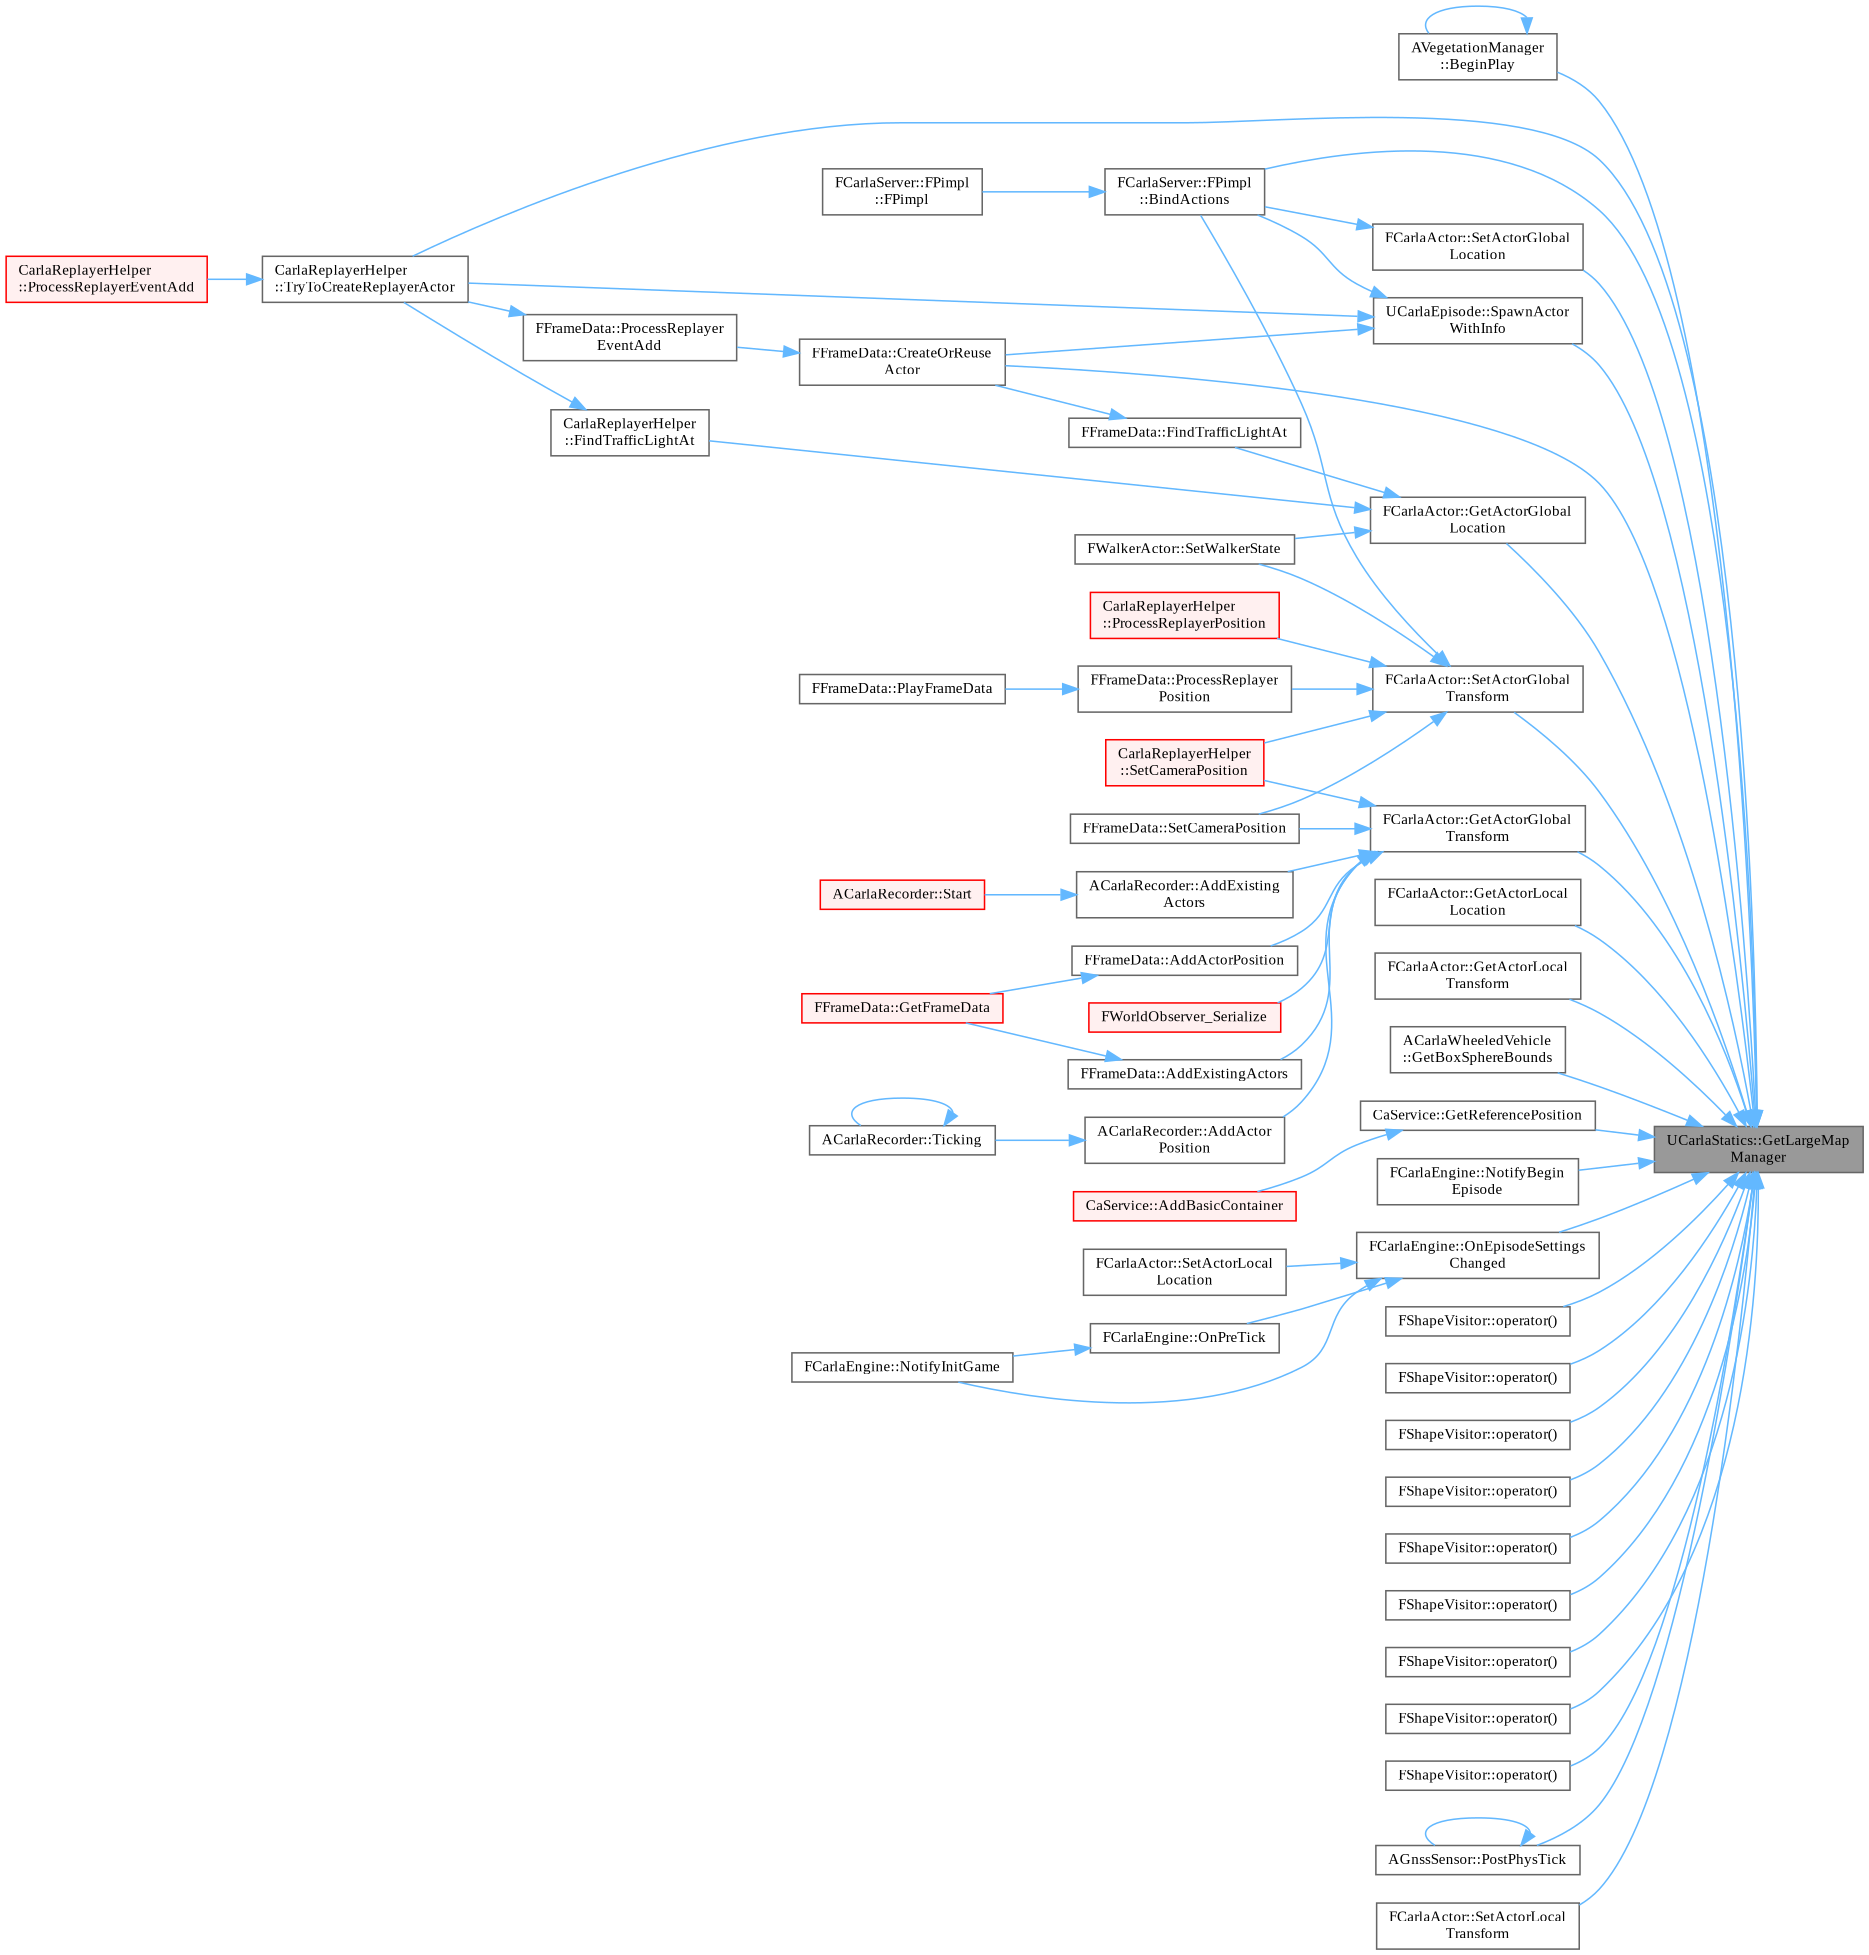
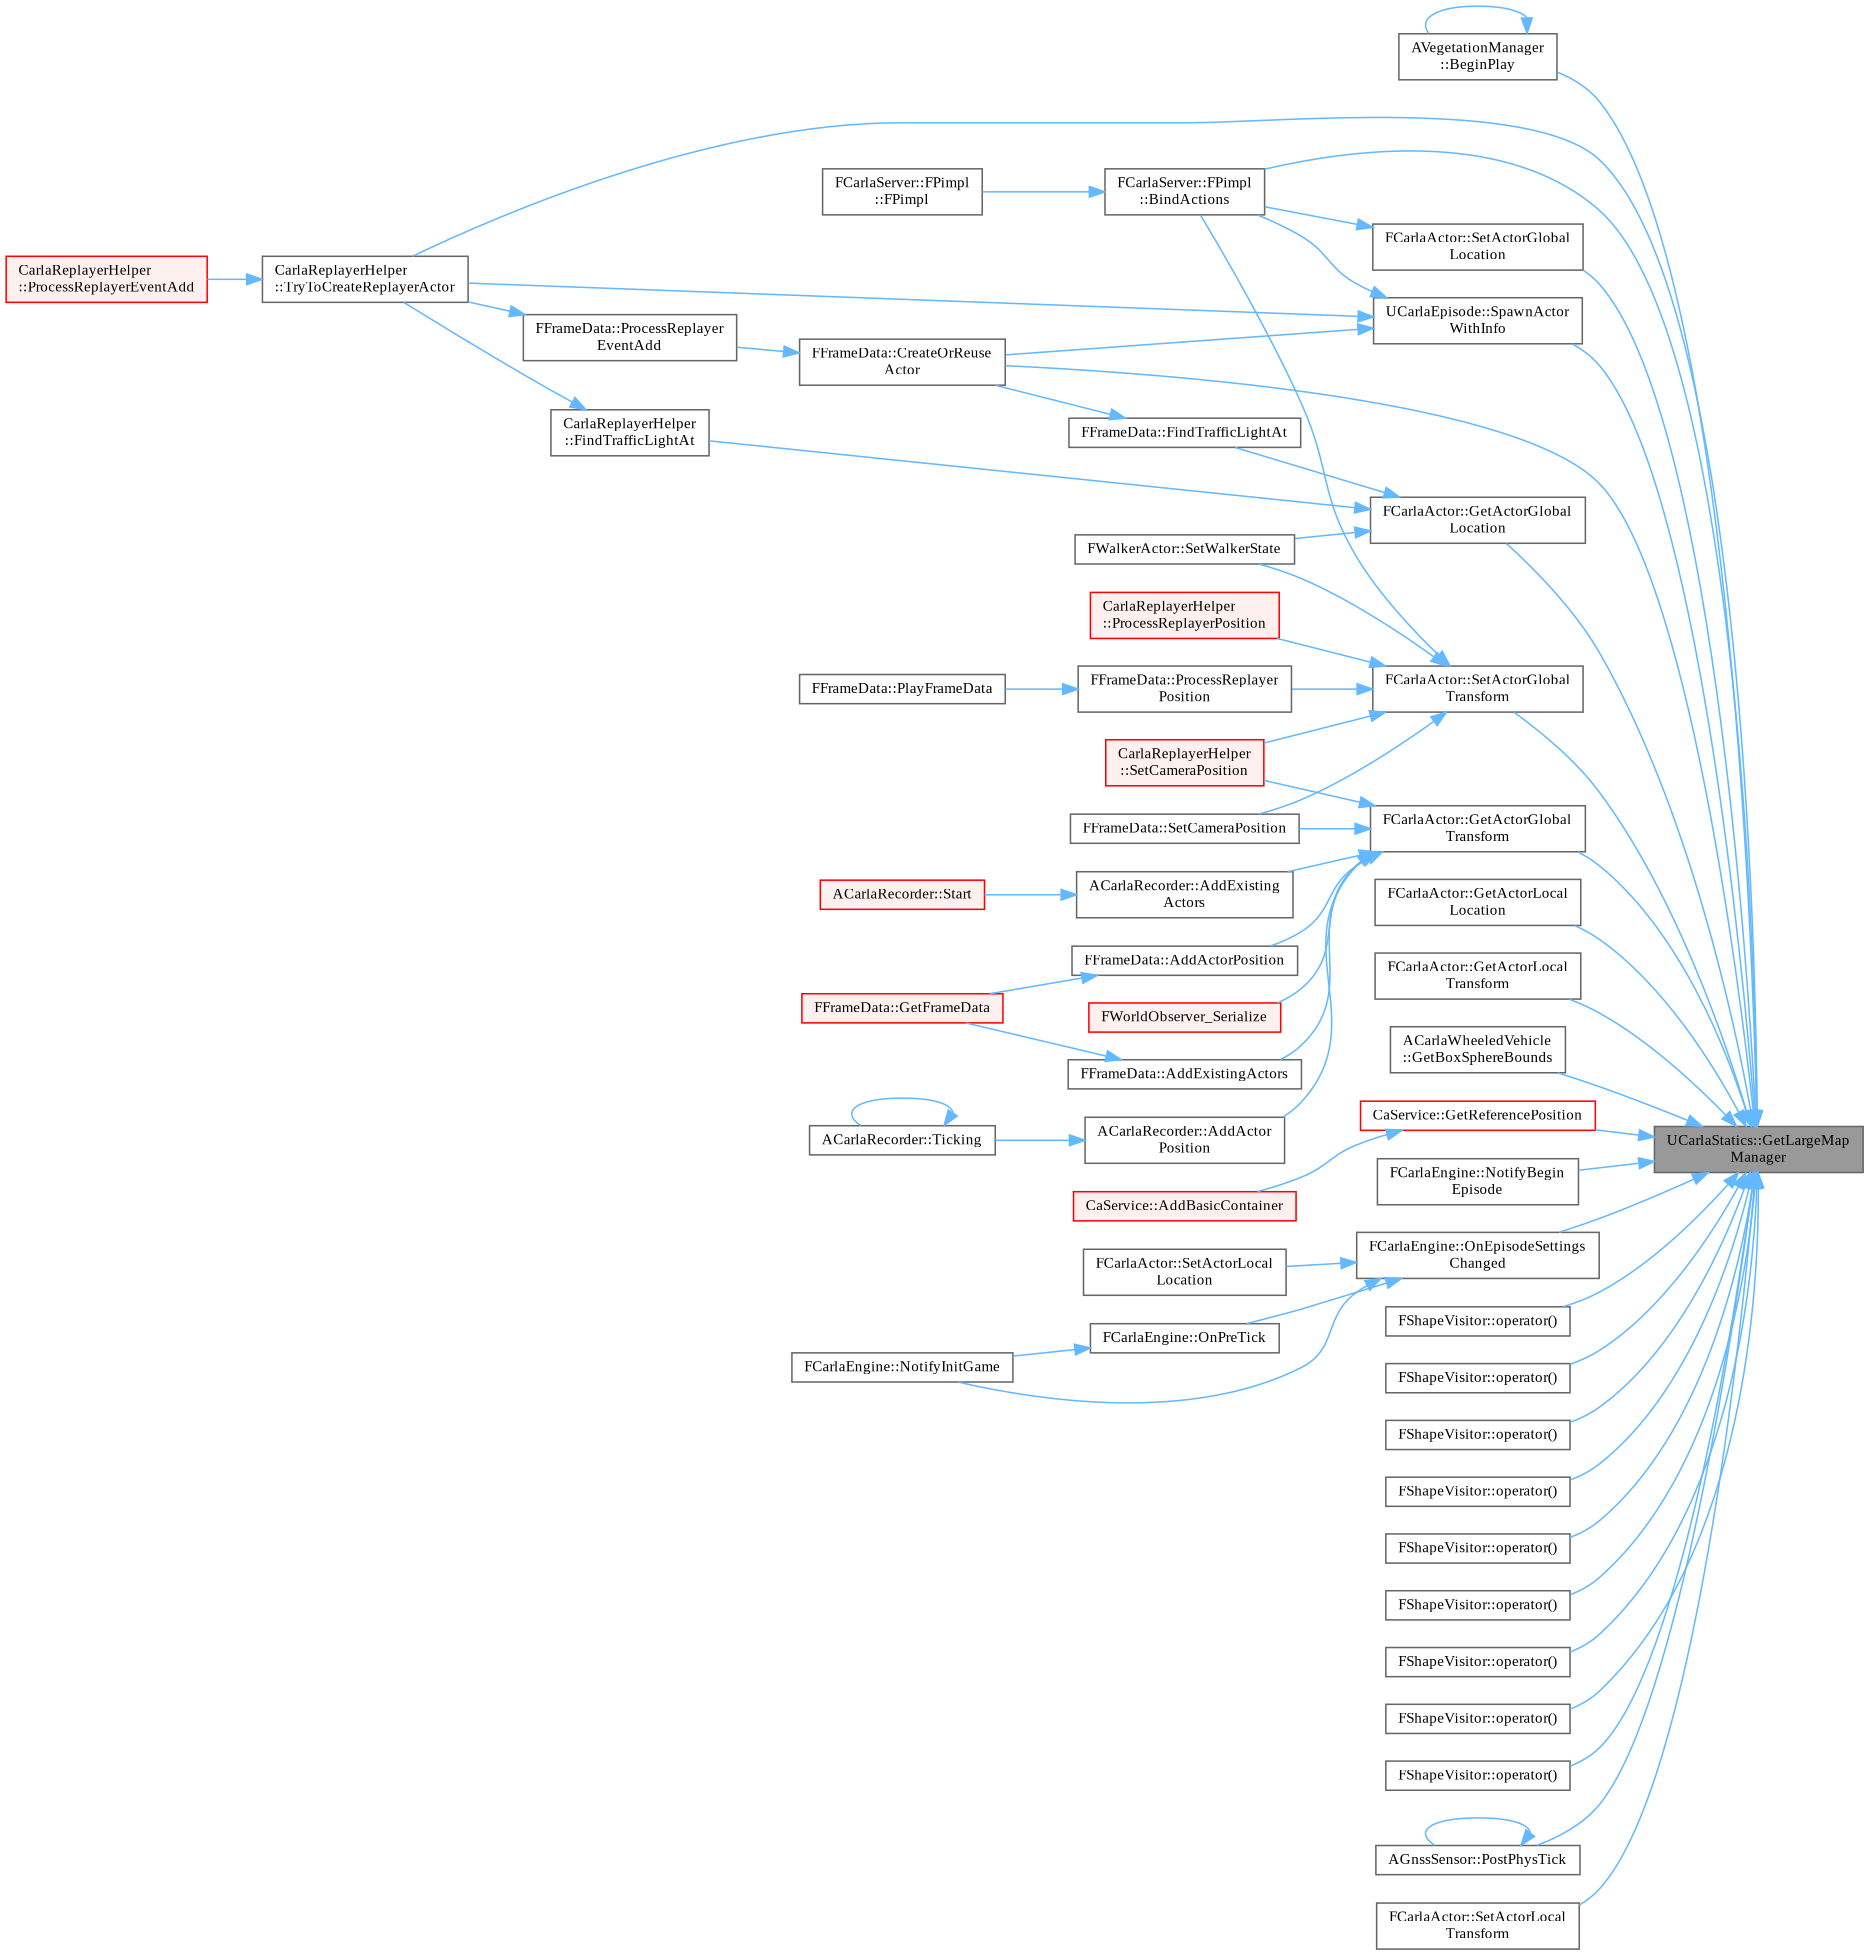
(1478, 1116) -> (1478, 1116)
